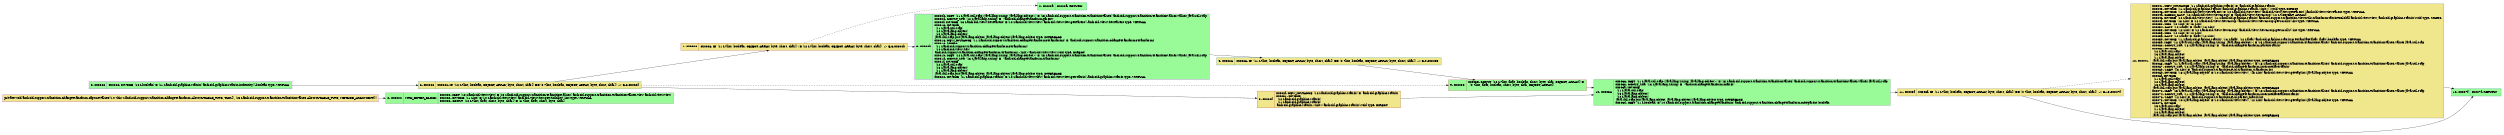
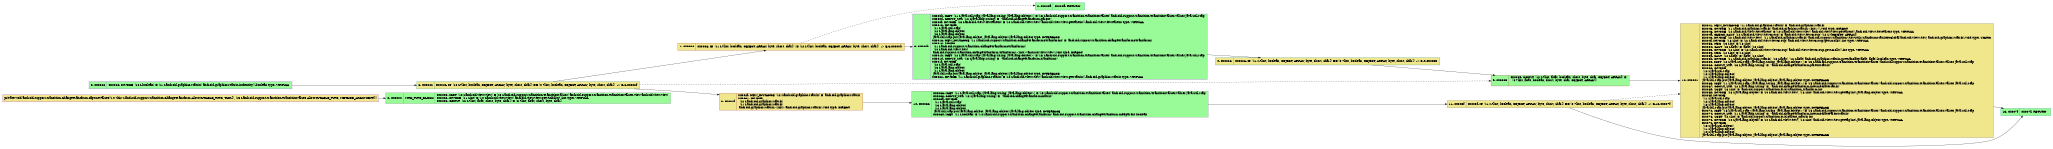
(1589, 88) -> (1654, 81)
(421, 98) -> (419, 98)
(2166, 106) -> (1718, 126)
